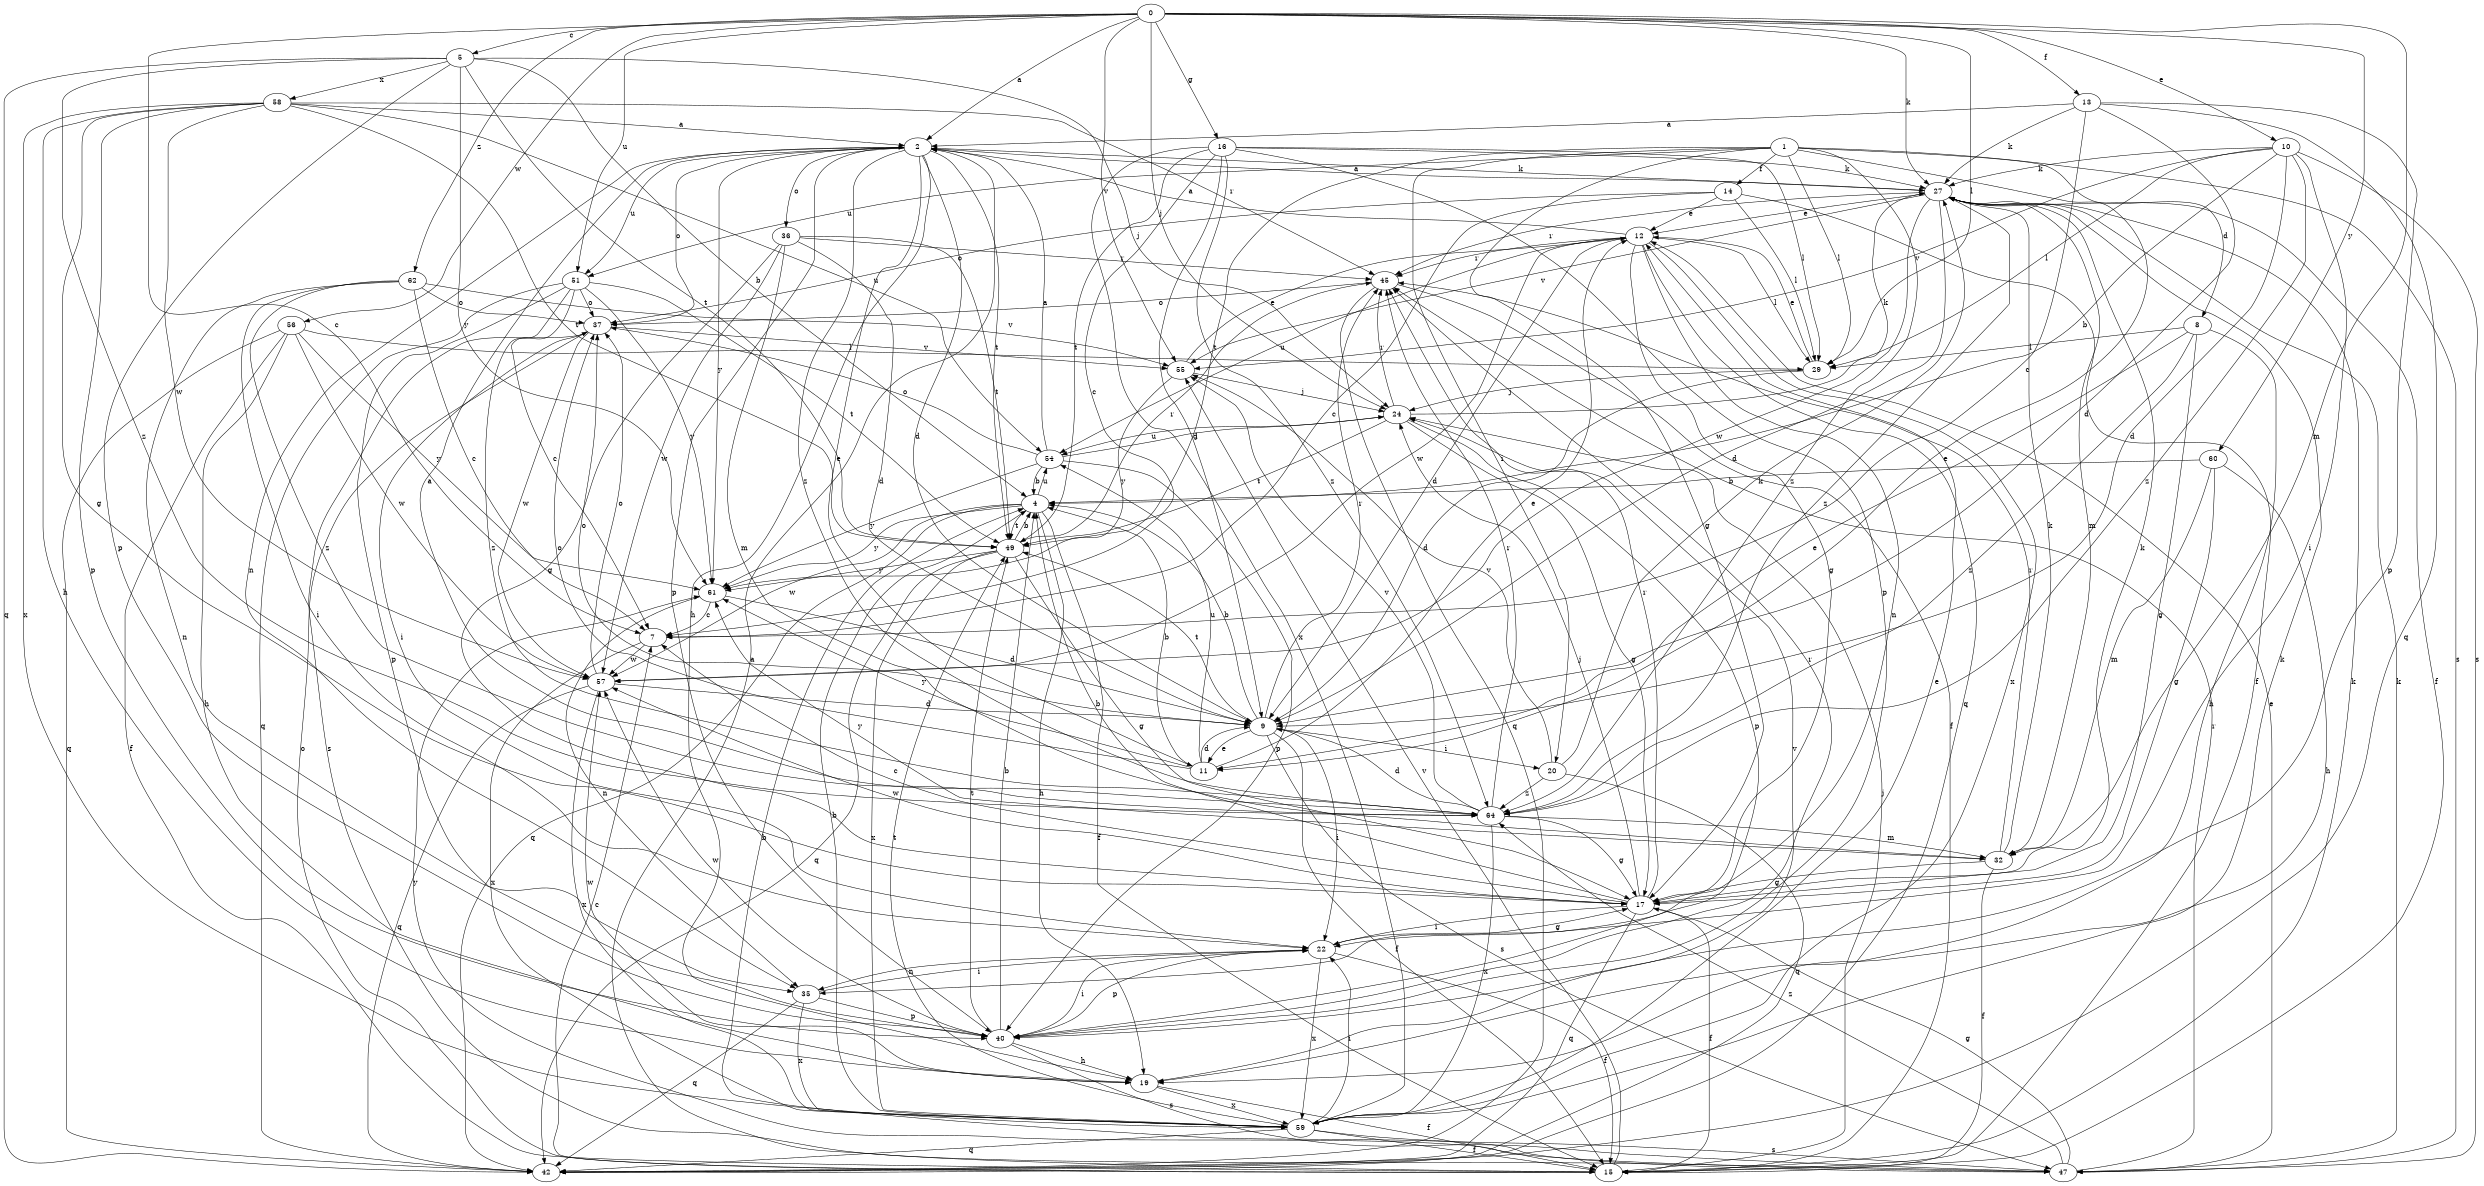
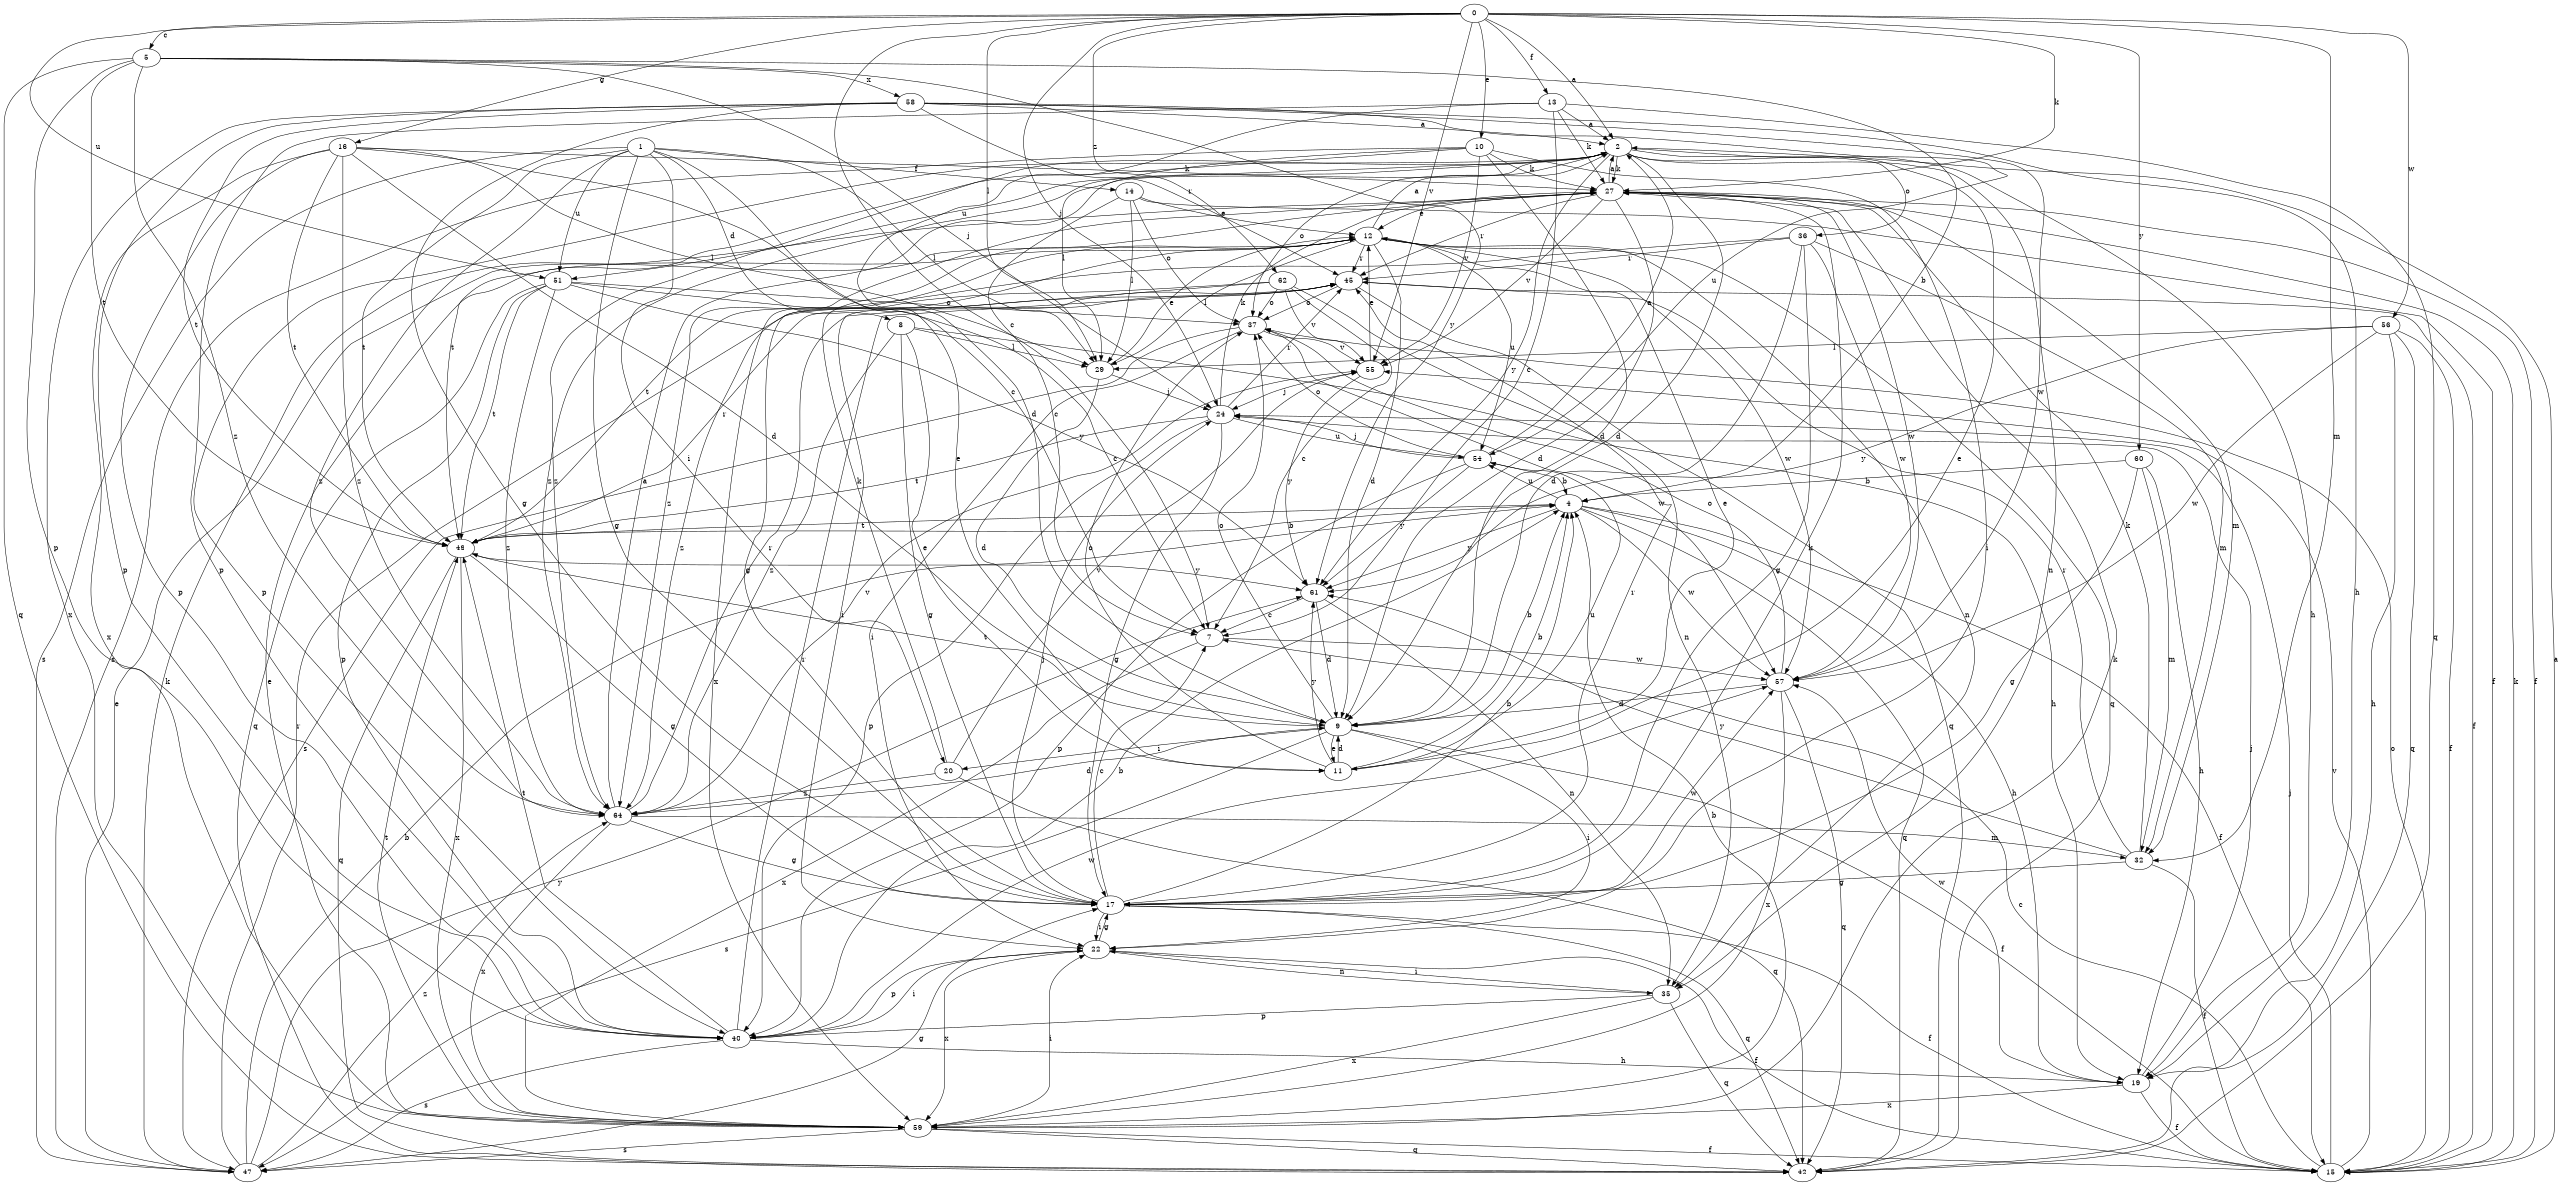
(1738, 438) -> none
(1359, 516) -> none
(1795, 749) -> (2252, 749)
